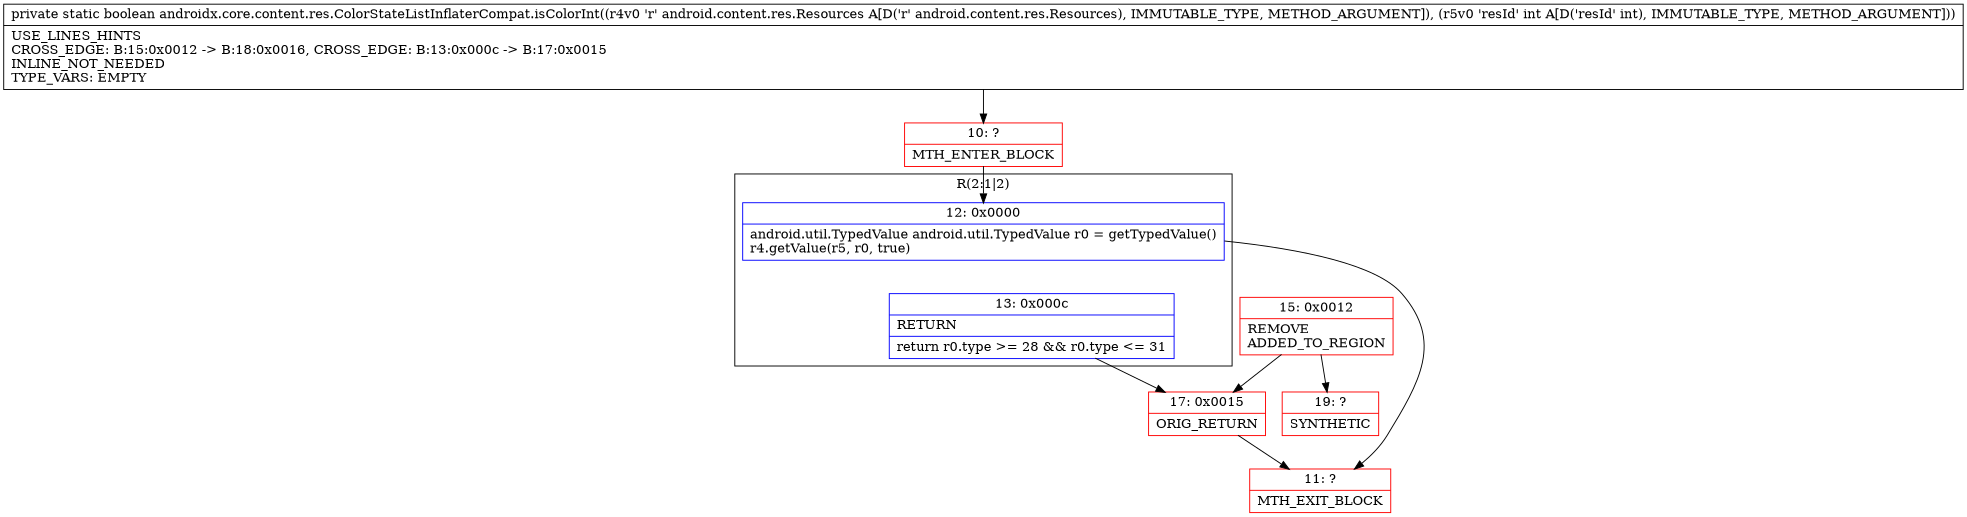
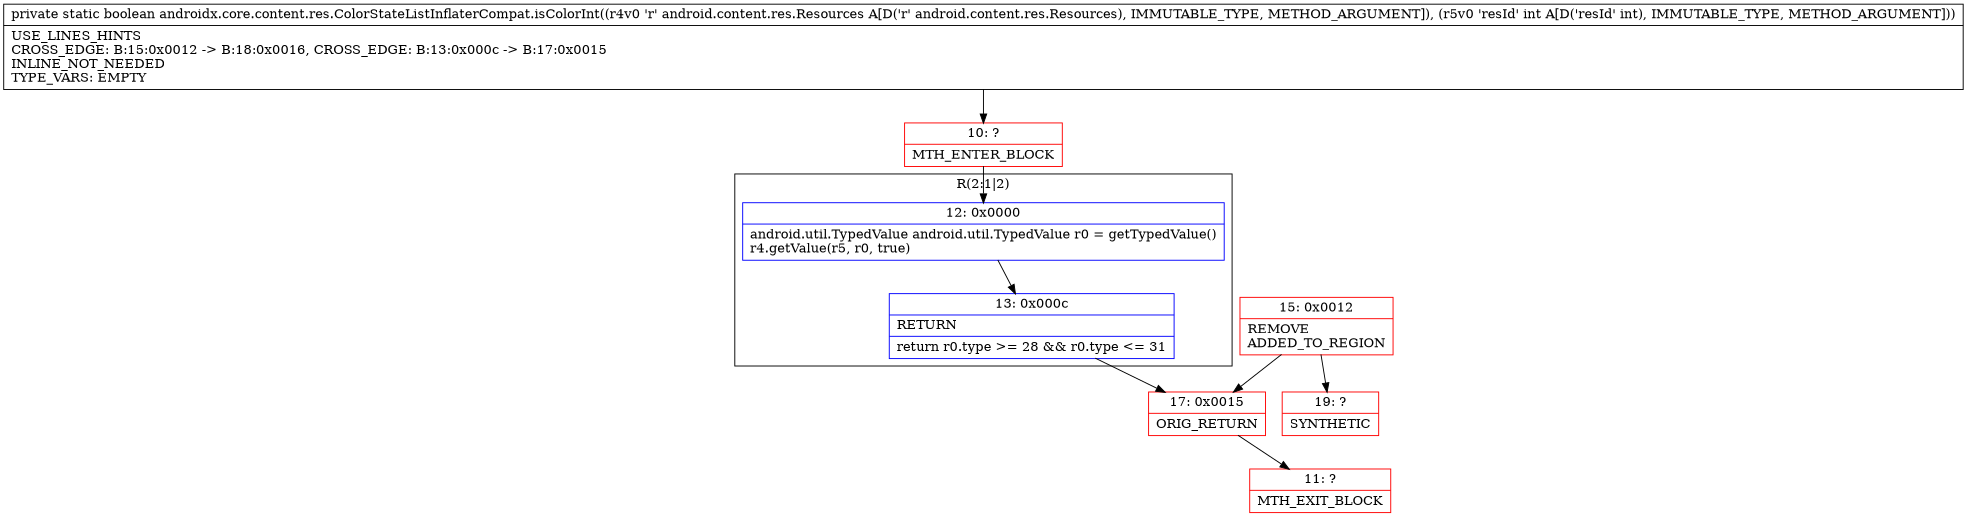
(1404, 296) -> (1004, 273)
